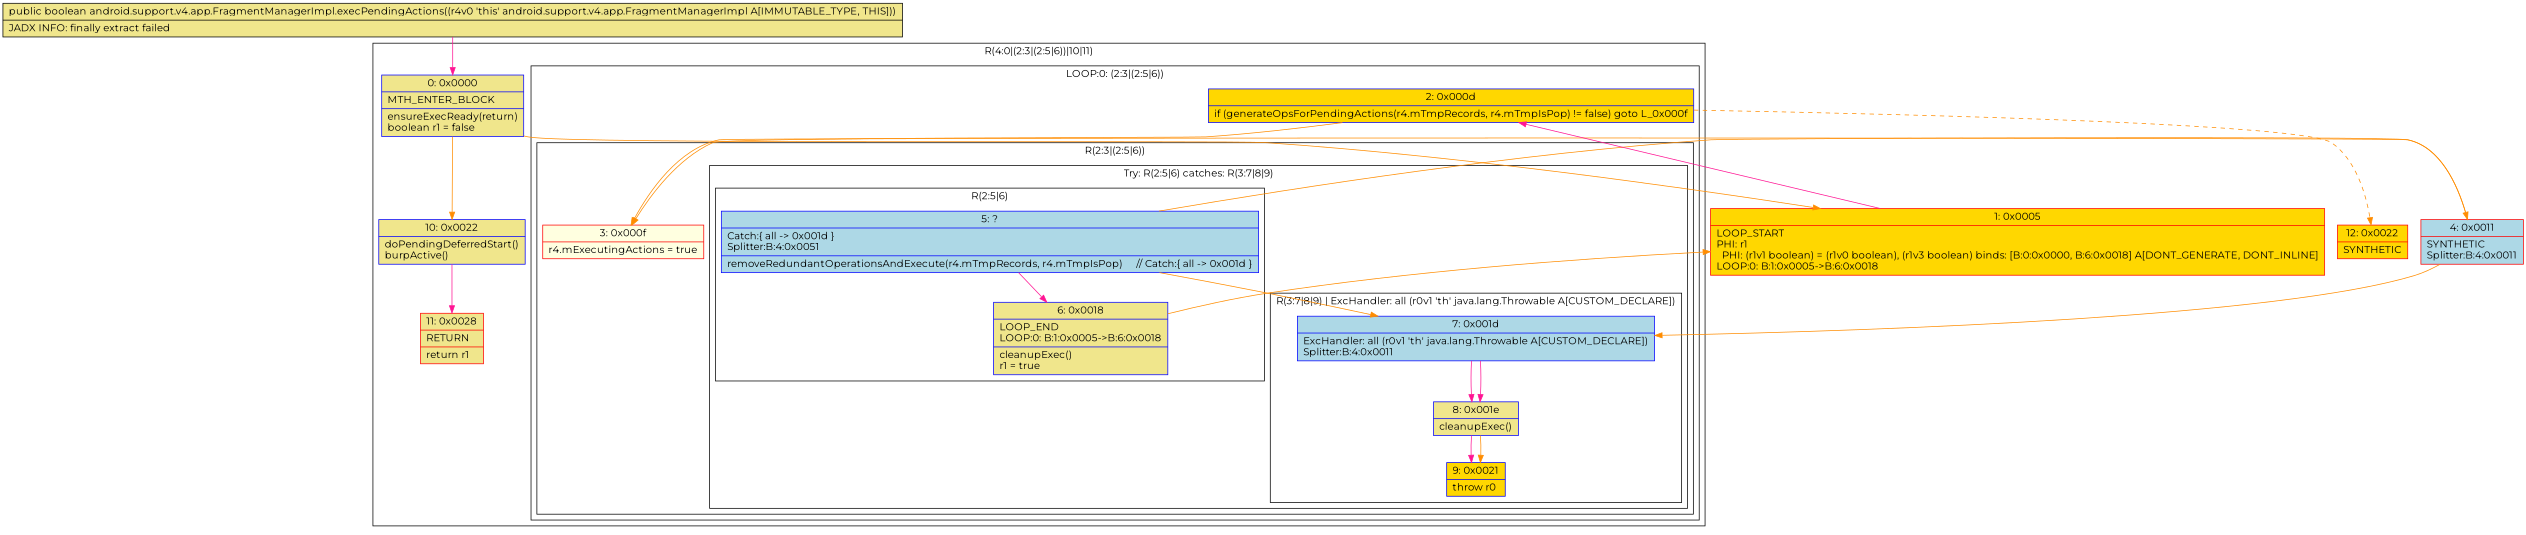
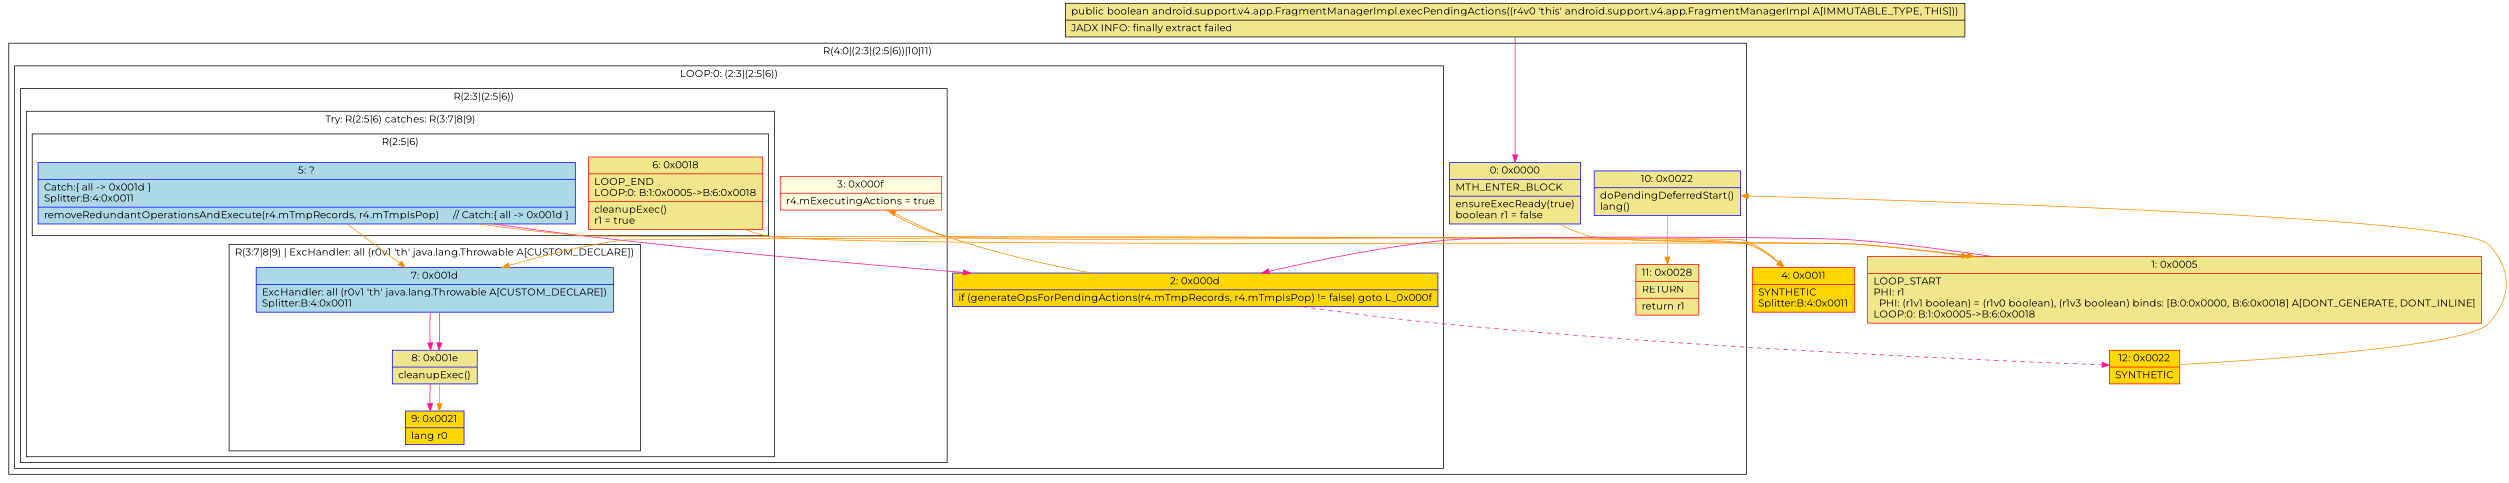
(453, 117) -> (1515, 204)
(2056, 120) -> (1701, 344)
(1556, 138) -> (1332, 238)
(452, 174) -> (2320, 221)
(2018, 242) -> (2175, 290)
(2472, 242) -> (1804, 290)
(774, 247) -> (89, 198)
(417, 255) -> (1615, 207)
(452, 285) -> (1667, 232)
(1030, 285) -> (728, 252)
(1081, 339) -> (676, 193)
(1475, 487) -> (430, 436)
